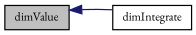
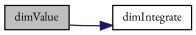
(97, 9) -> (85, 26)
